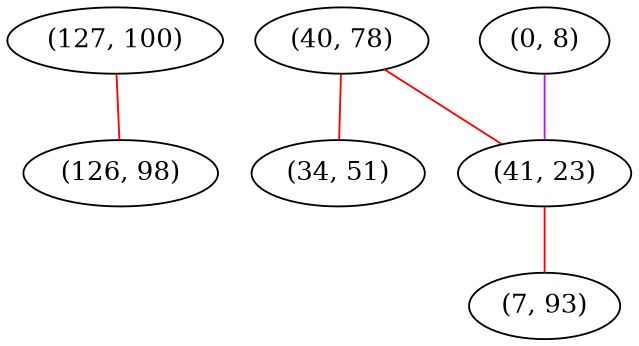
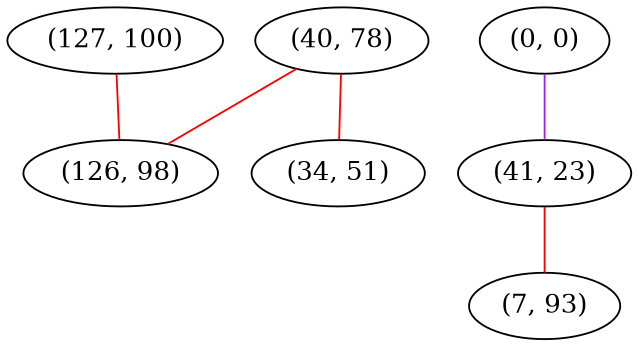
(545, 41) -> (545, 41)
(443, 107) -> (232, 106)
